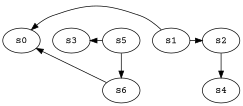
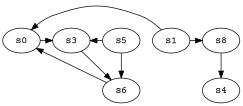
none -> (43, 41)
(221, 41) -> (221, 41)
none -> (94, 63)
